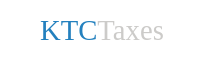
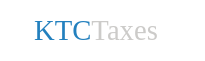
(102, 30) -> (96, 30)
